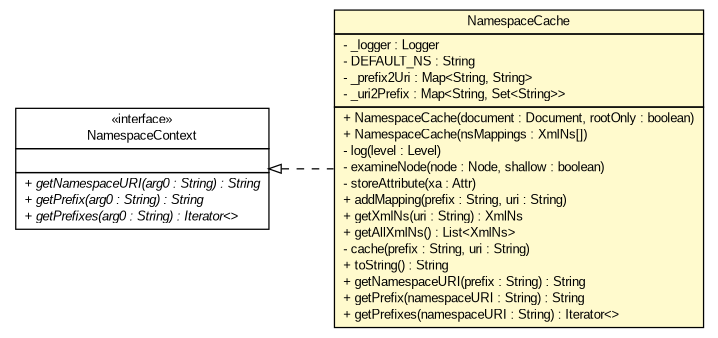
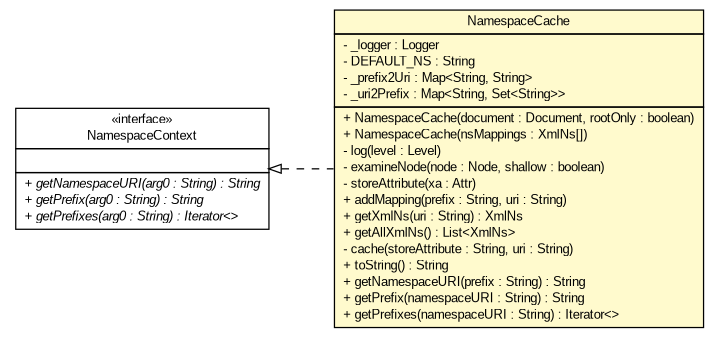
(436, 249) -> (459, 249)
